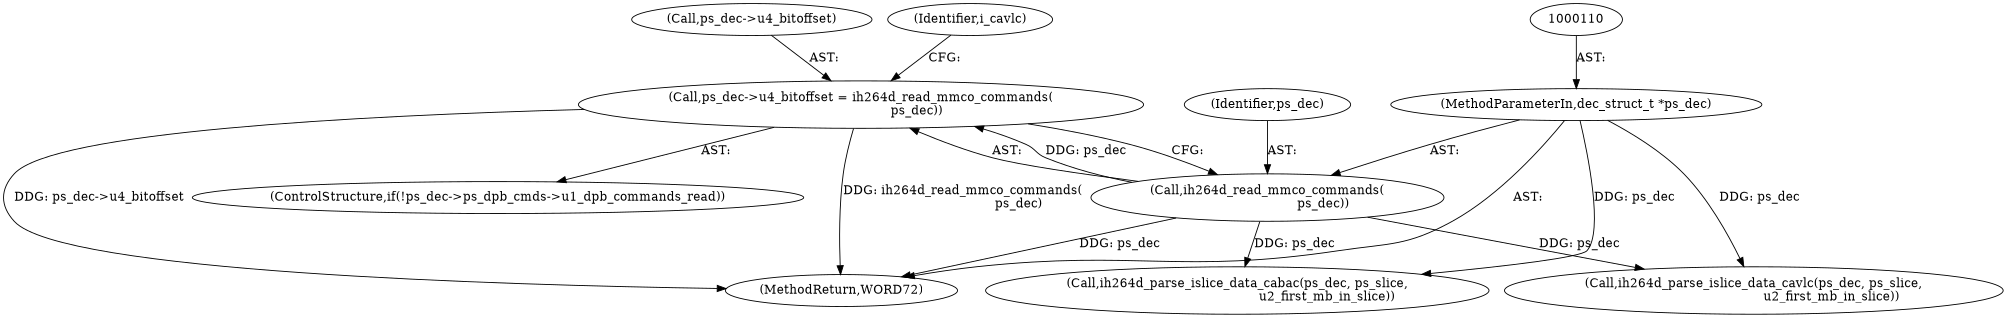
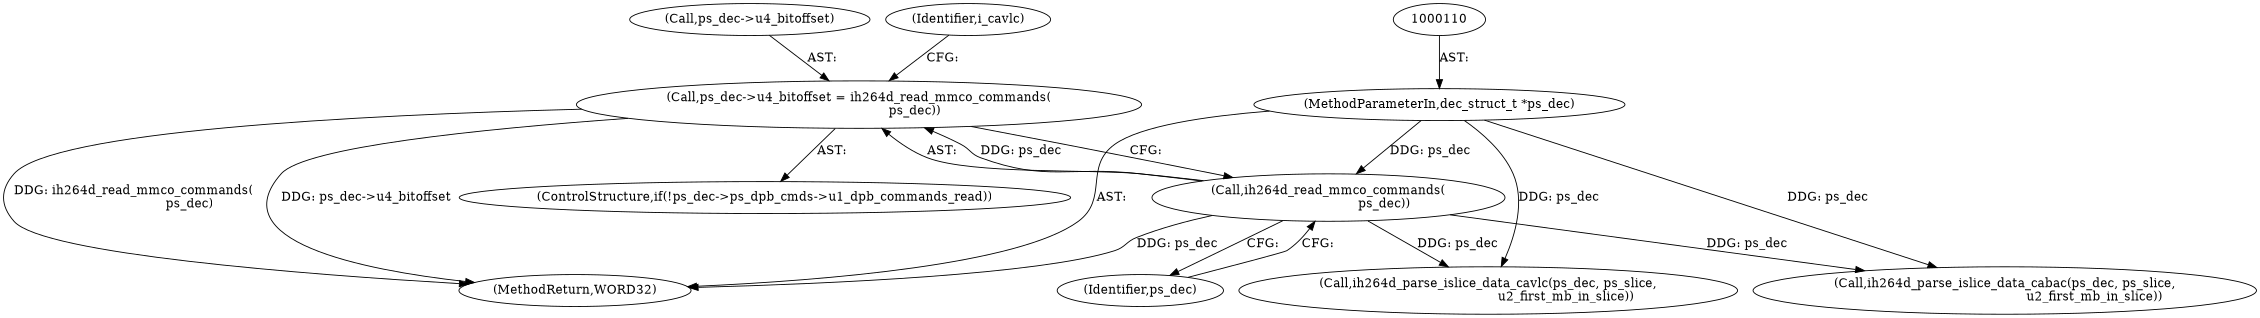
(1284, 151) -> (1320, 244)
(1447, 151) -> (1430, 151)
none -> (1230, 246)
(841, 291) -> (575, 291)
